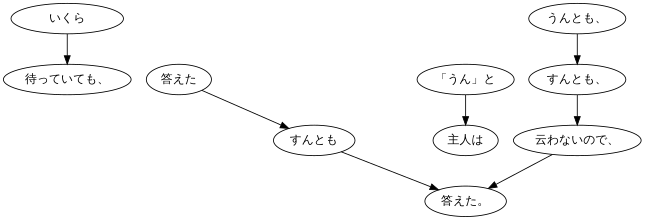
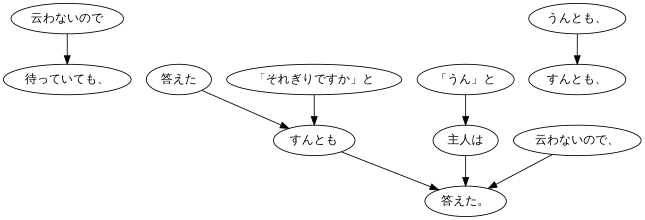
(67, 19) -> (67, 19)
none -> (314, 80)
(577, 106) -> none
none -> (466, 167)
